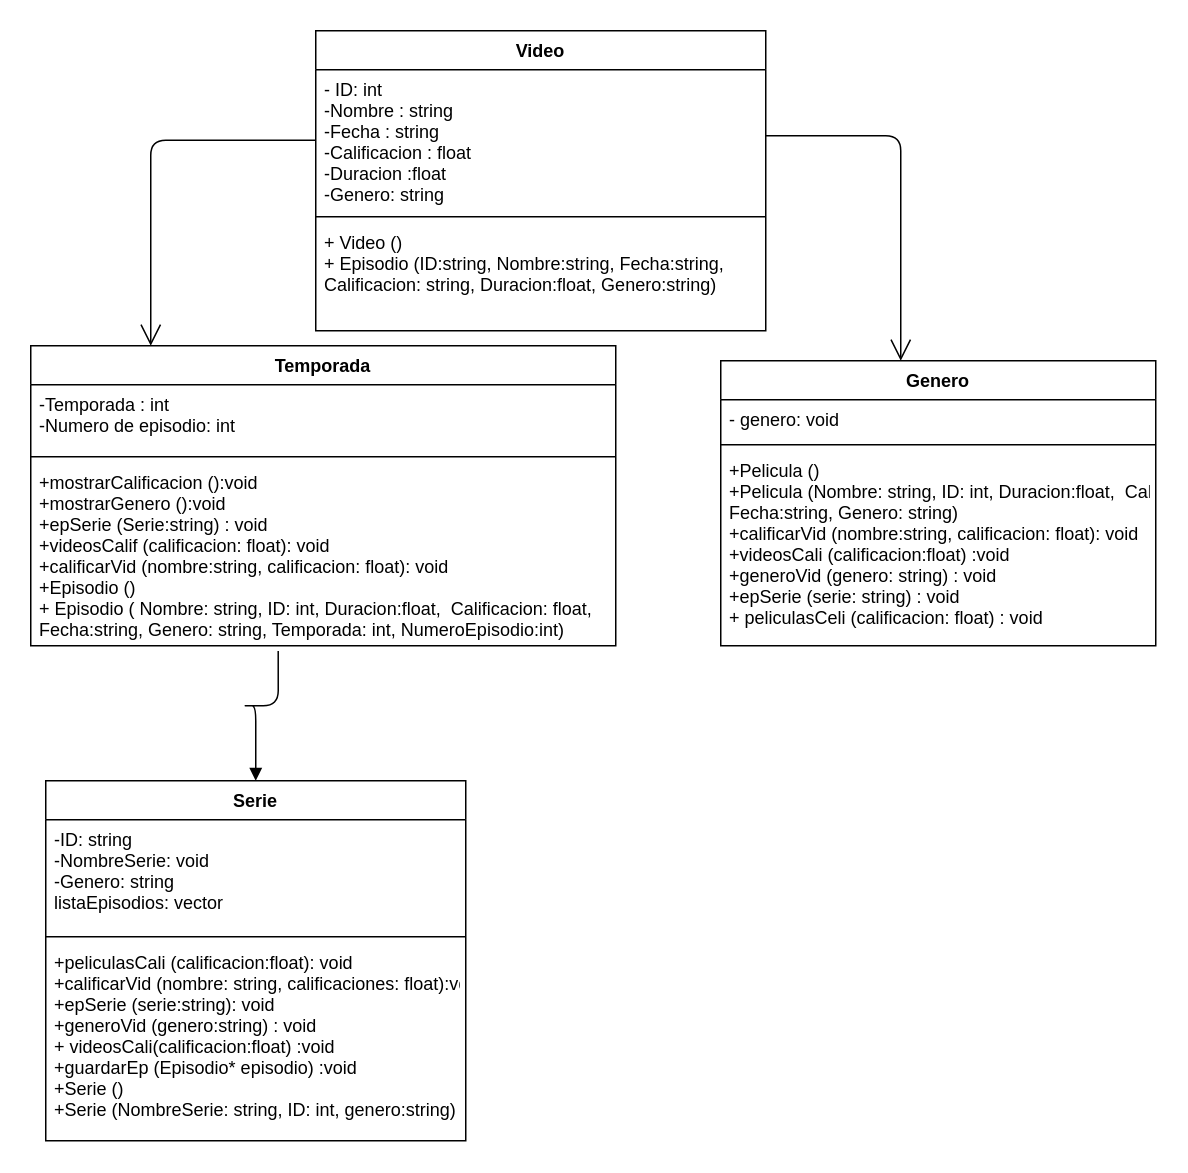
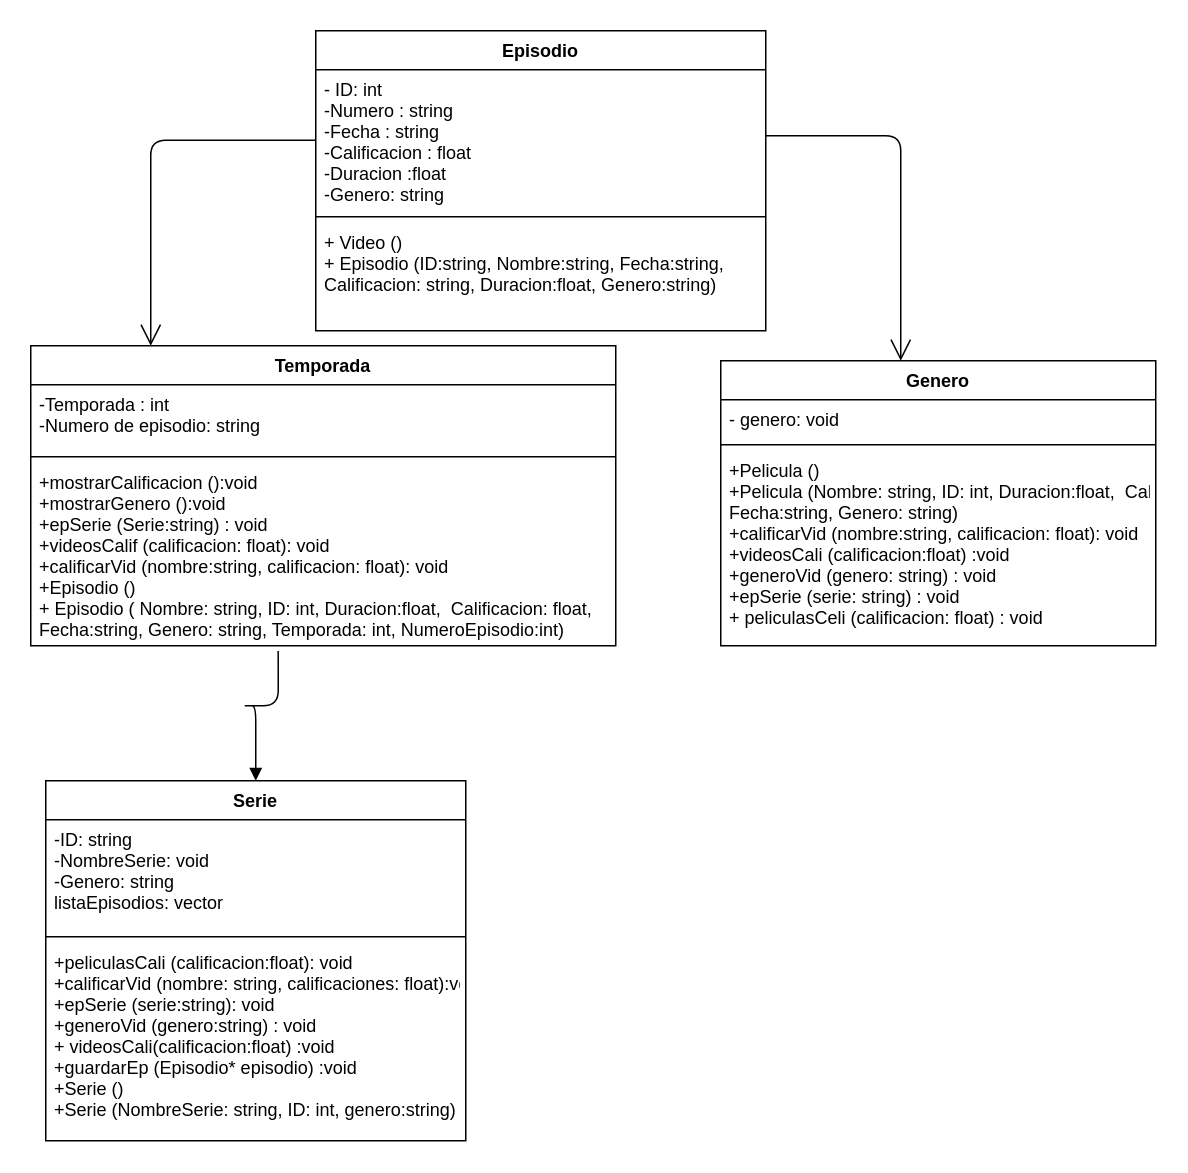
(540, 51) -> (540, 51)
(360, 90) -> (360, 90)
(110, 405) -> (110, 405)
